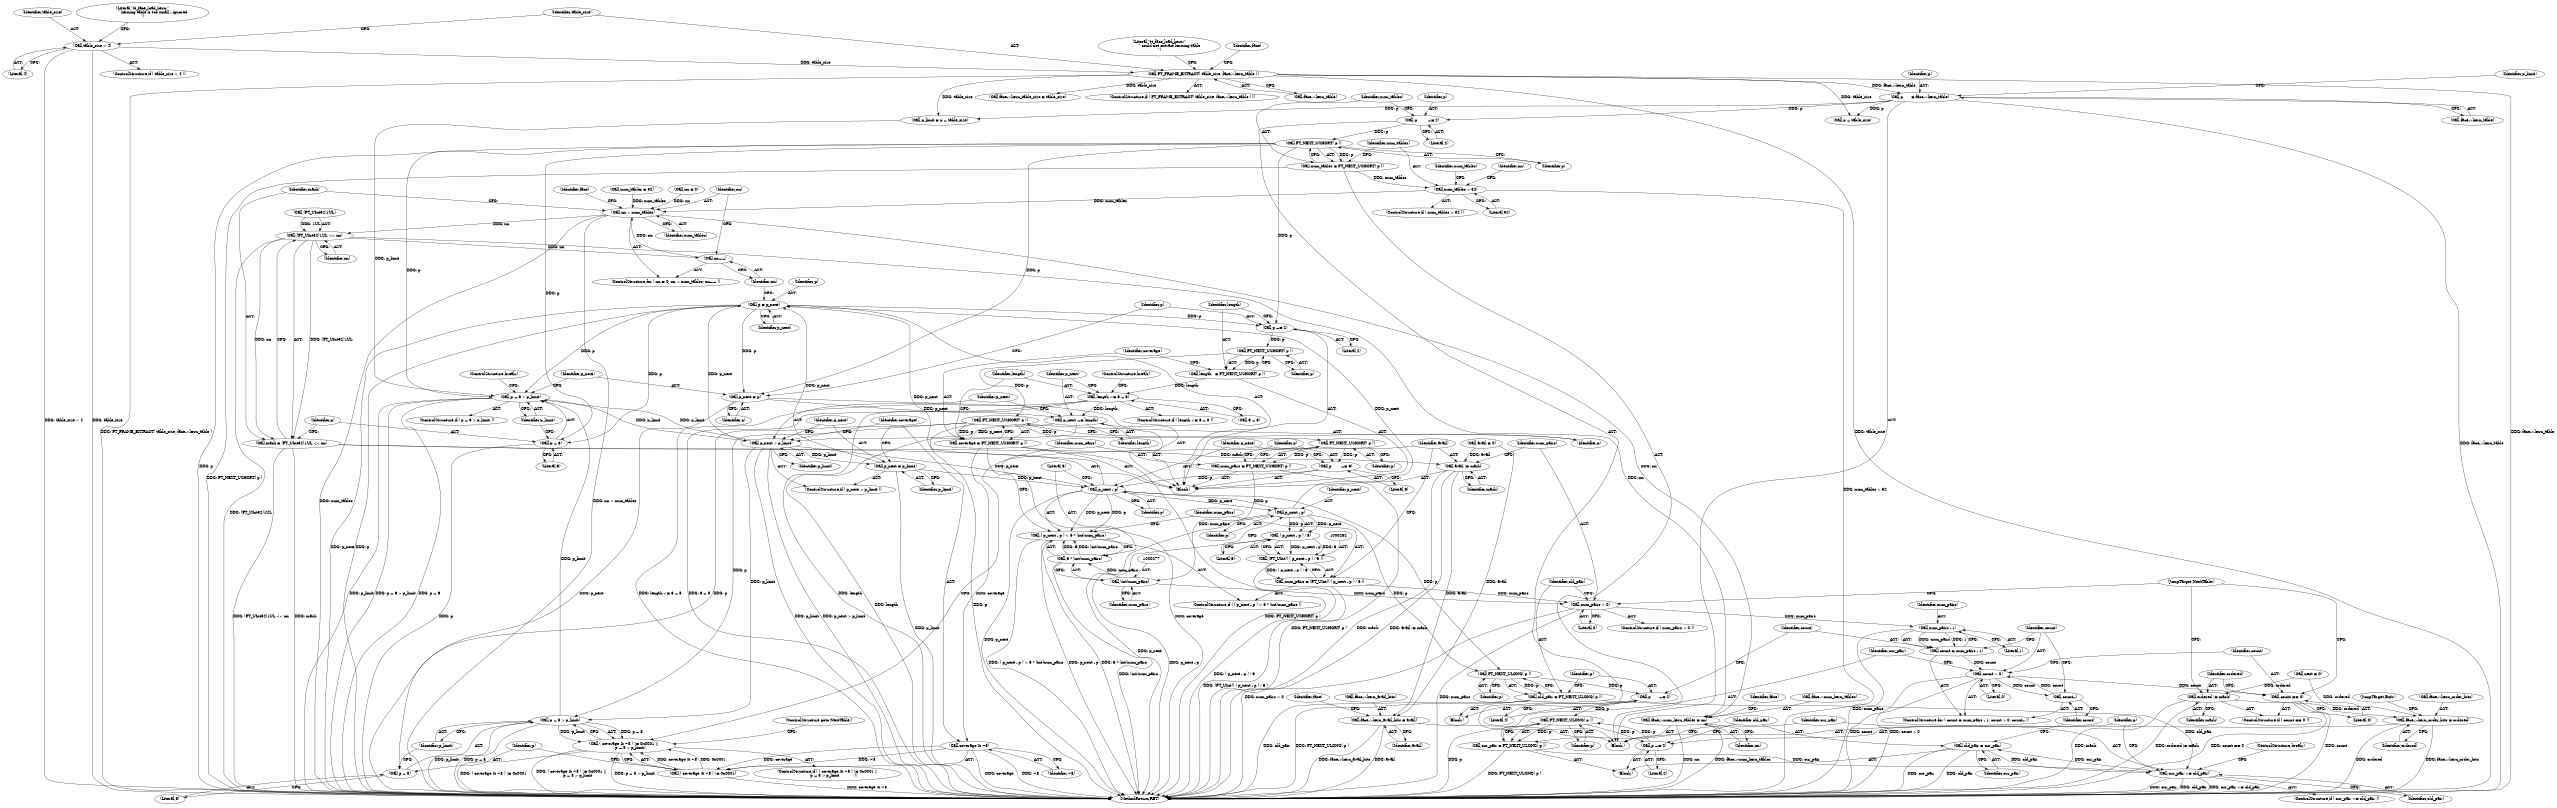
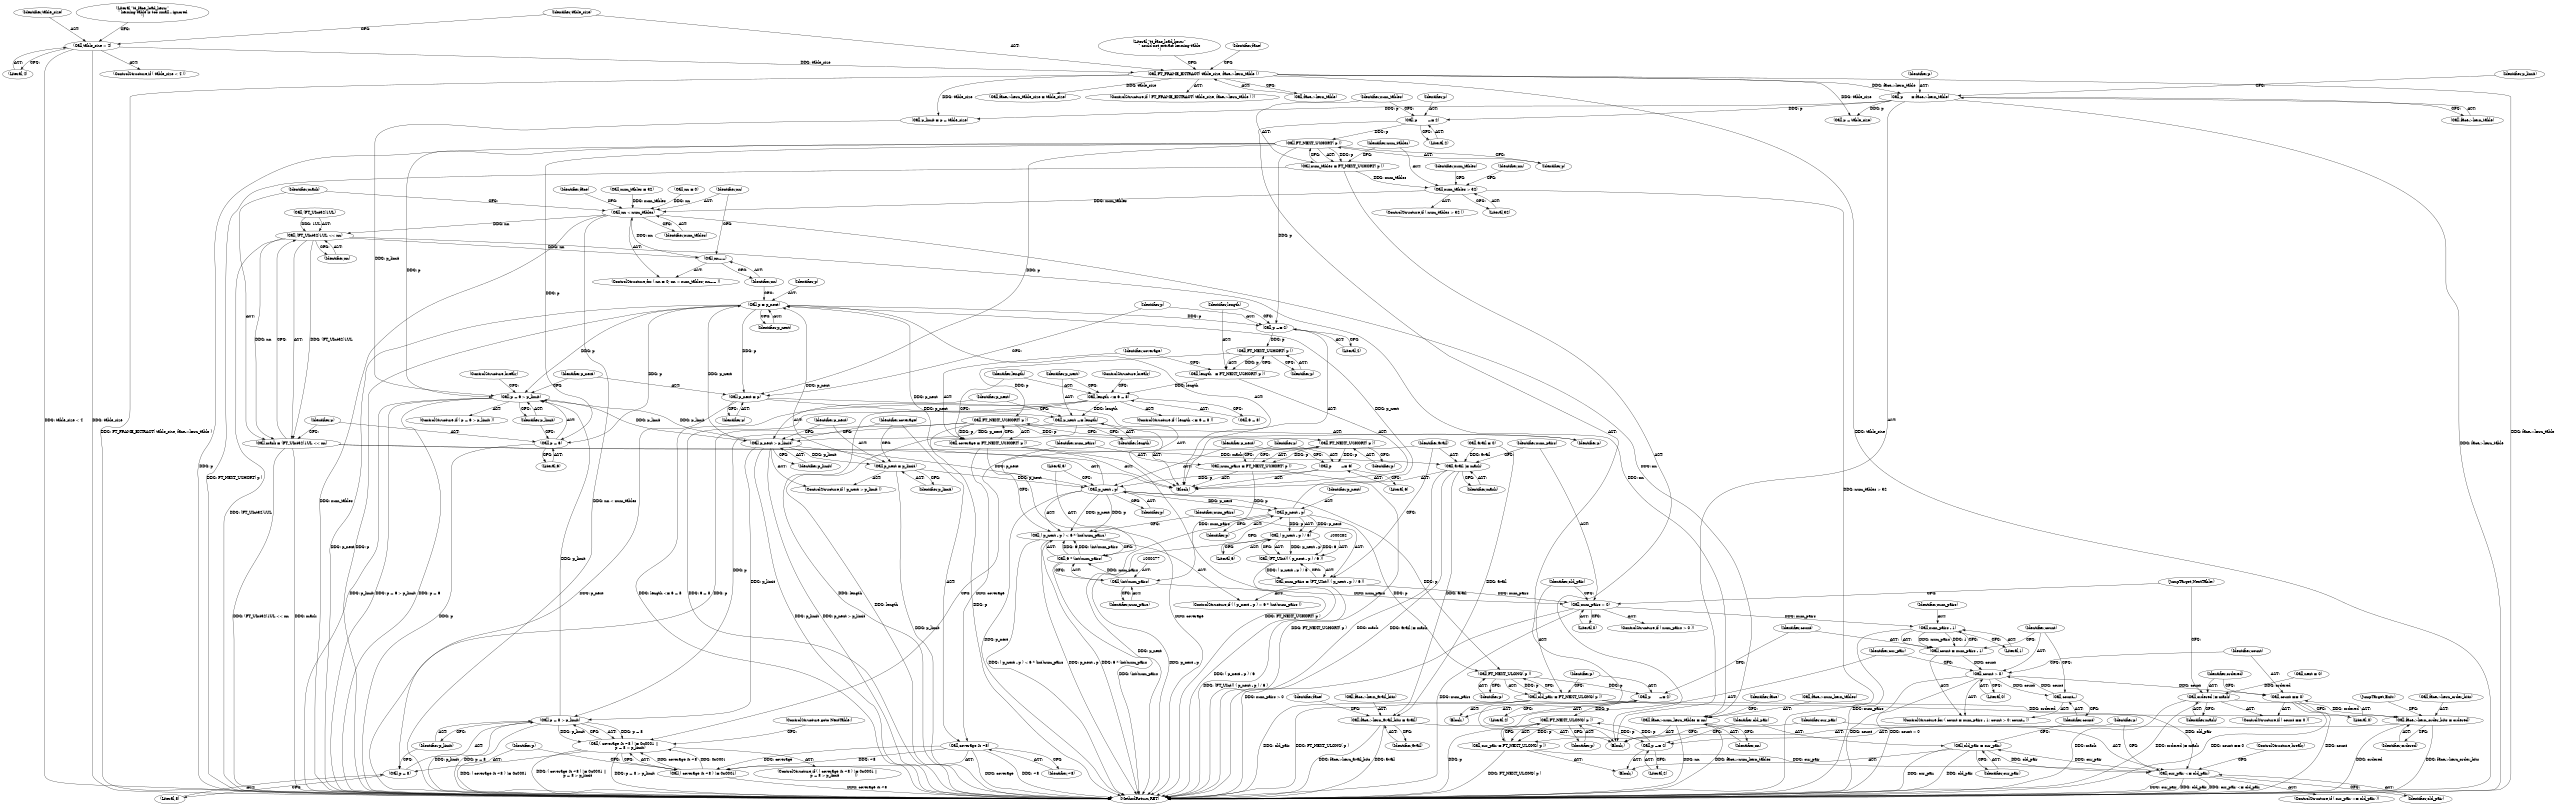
(2333, 601) -> none
(2355, 706) -> (2000, 706)
